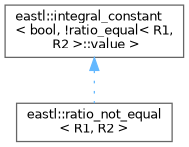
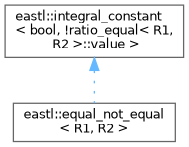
(94, 122) -> (94, 122)
